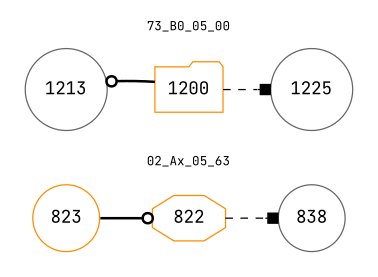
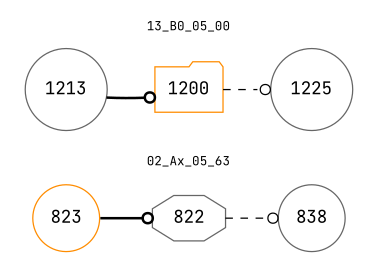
(189, 27) -> (189, 27)
(136, 81) -> (126, 98)
(240, 90) -> (240, 90)
(189, 218) -> (189, 218)
(245, 218) -> (245, 218)
